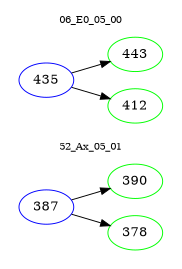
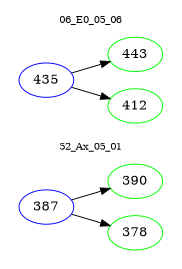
(91, 21) -> (91, 21)
